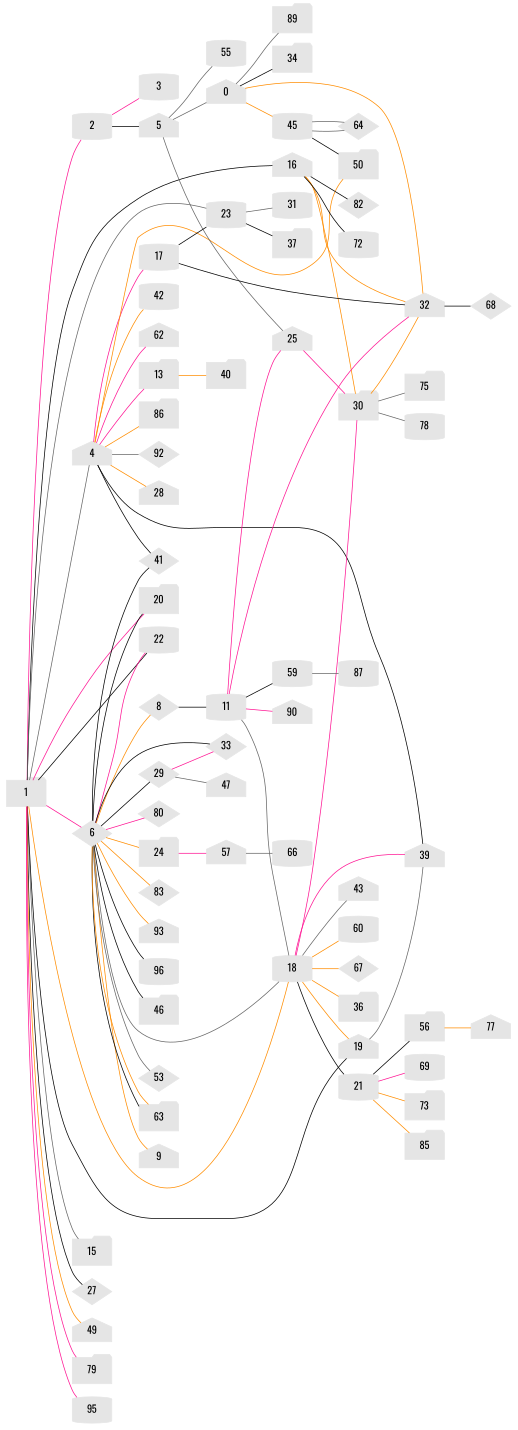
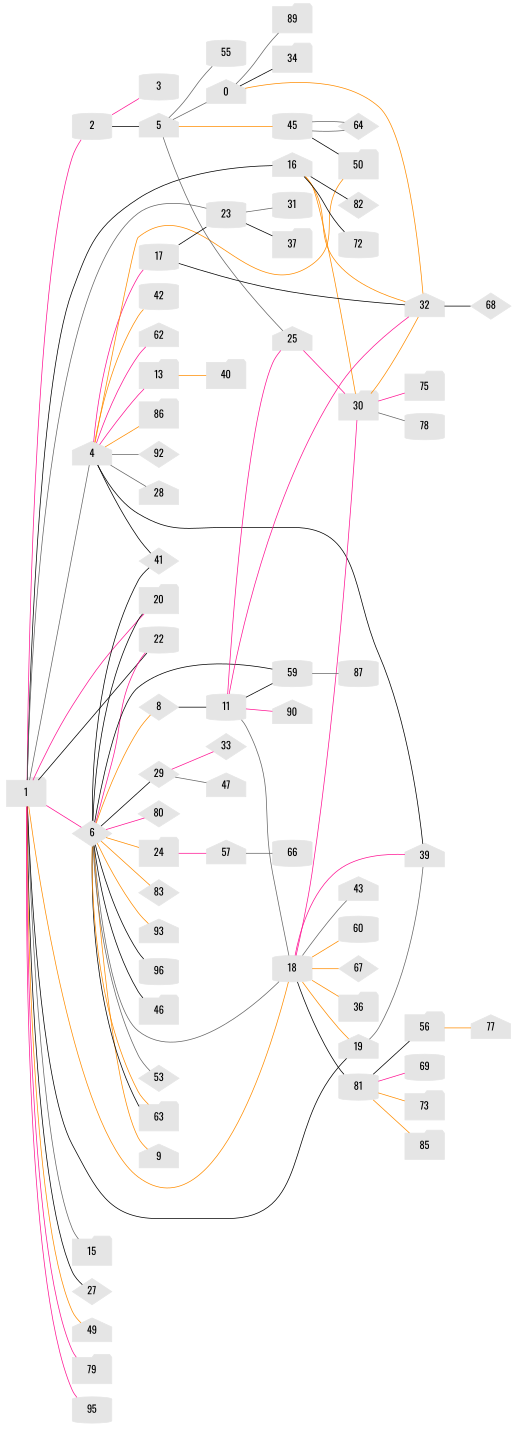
(259, 110) -> (226, 126)
(392, 397) -> (392, 397)
(128, 476) -> (128, 476)
(135, 757) -> (137, 689)
(358, 1087) -> (358, 1087)
